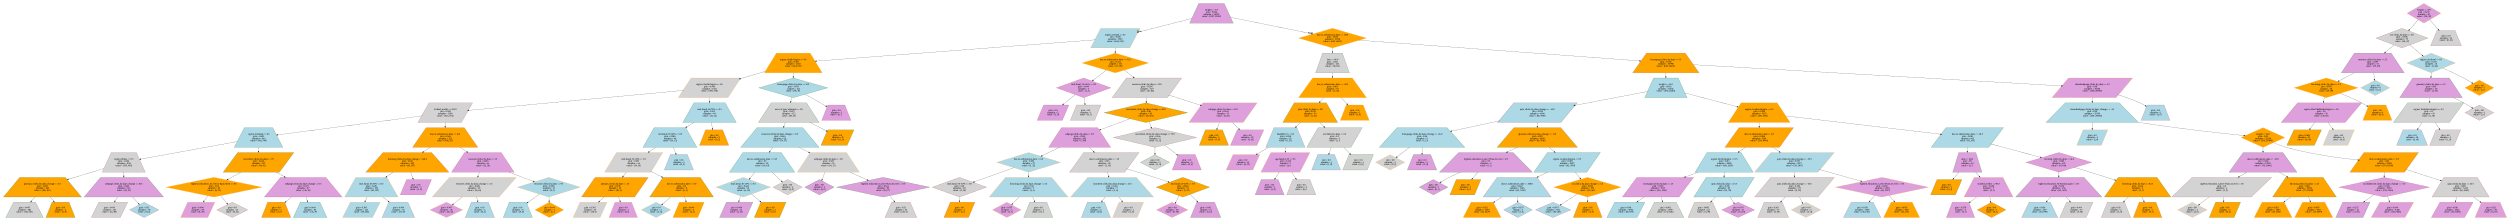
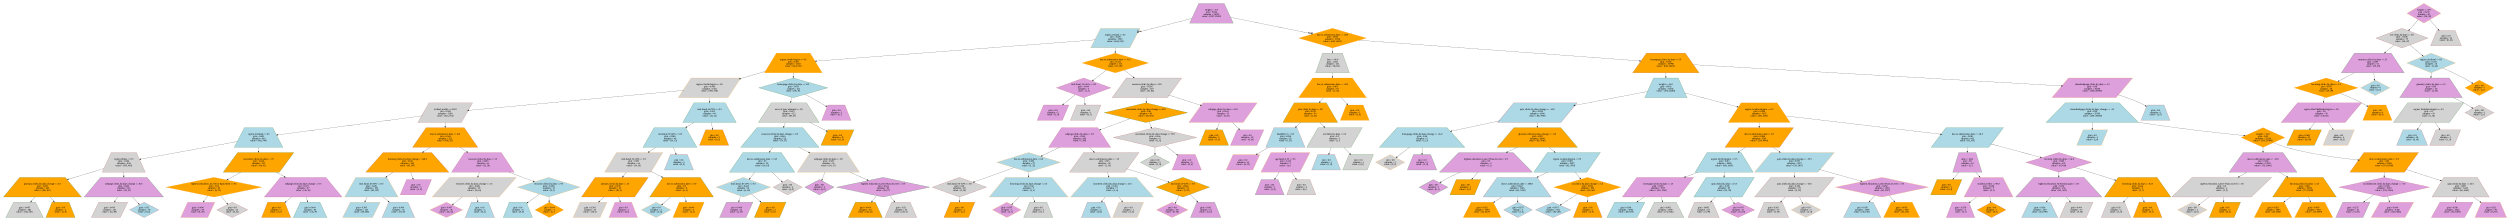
none -> (865, 210)
